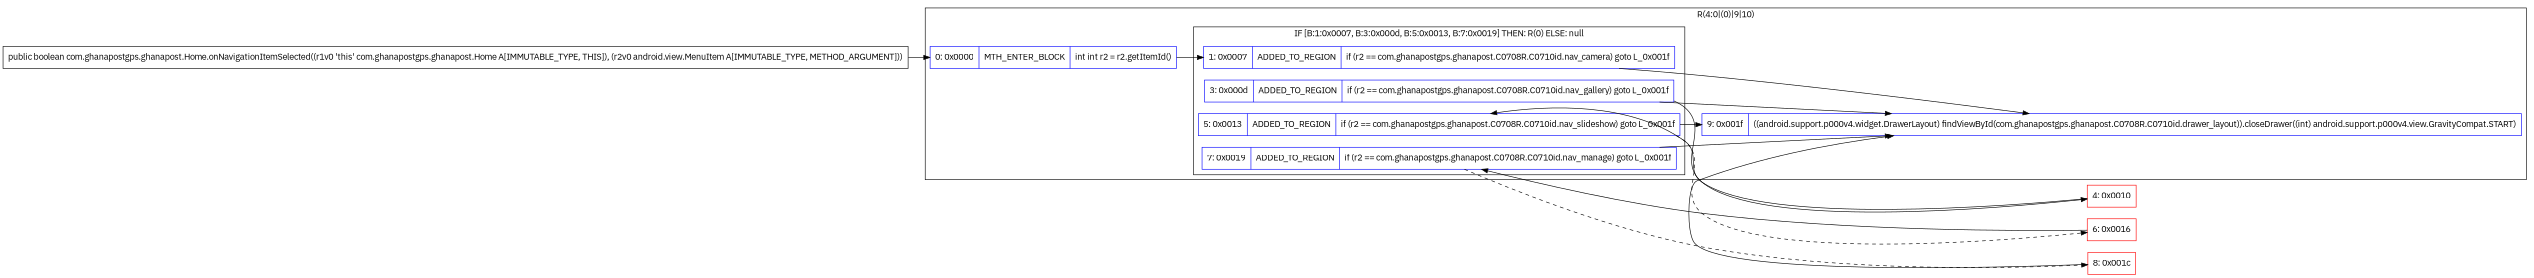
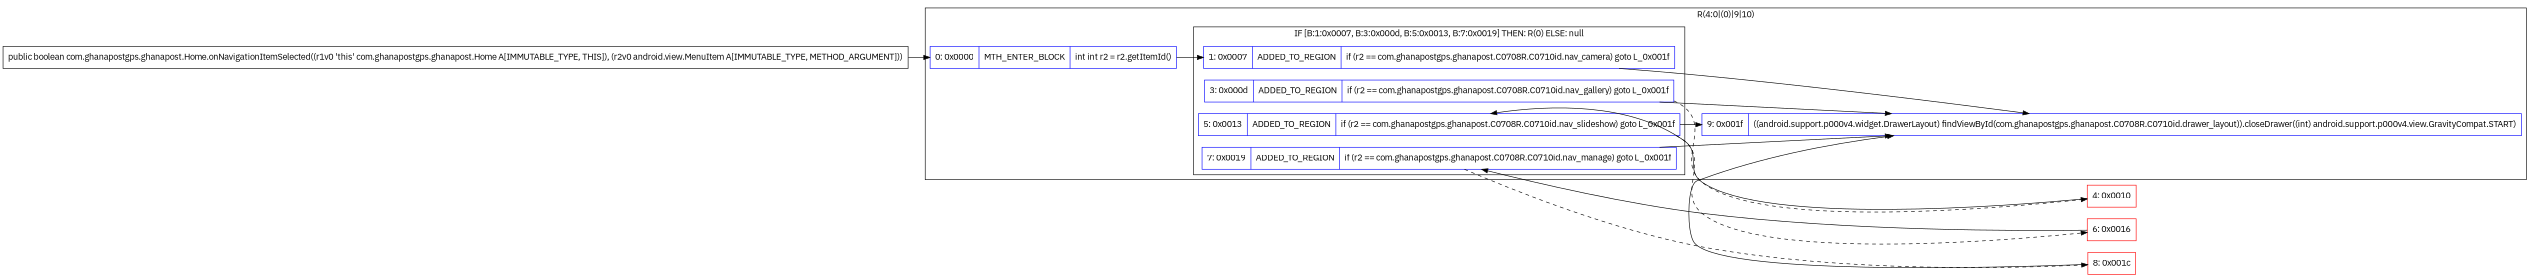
(1843, 211) -> (1843, 211)
